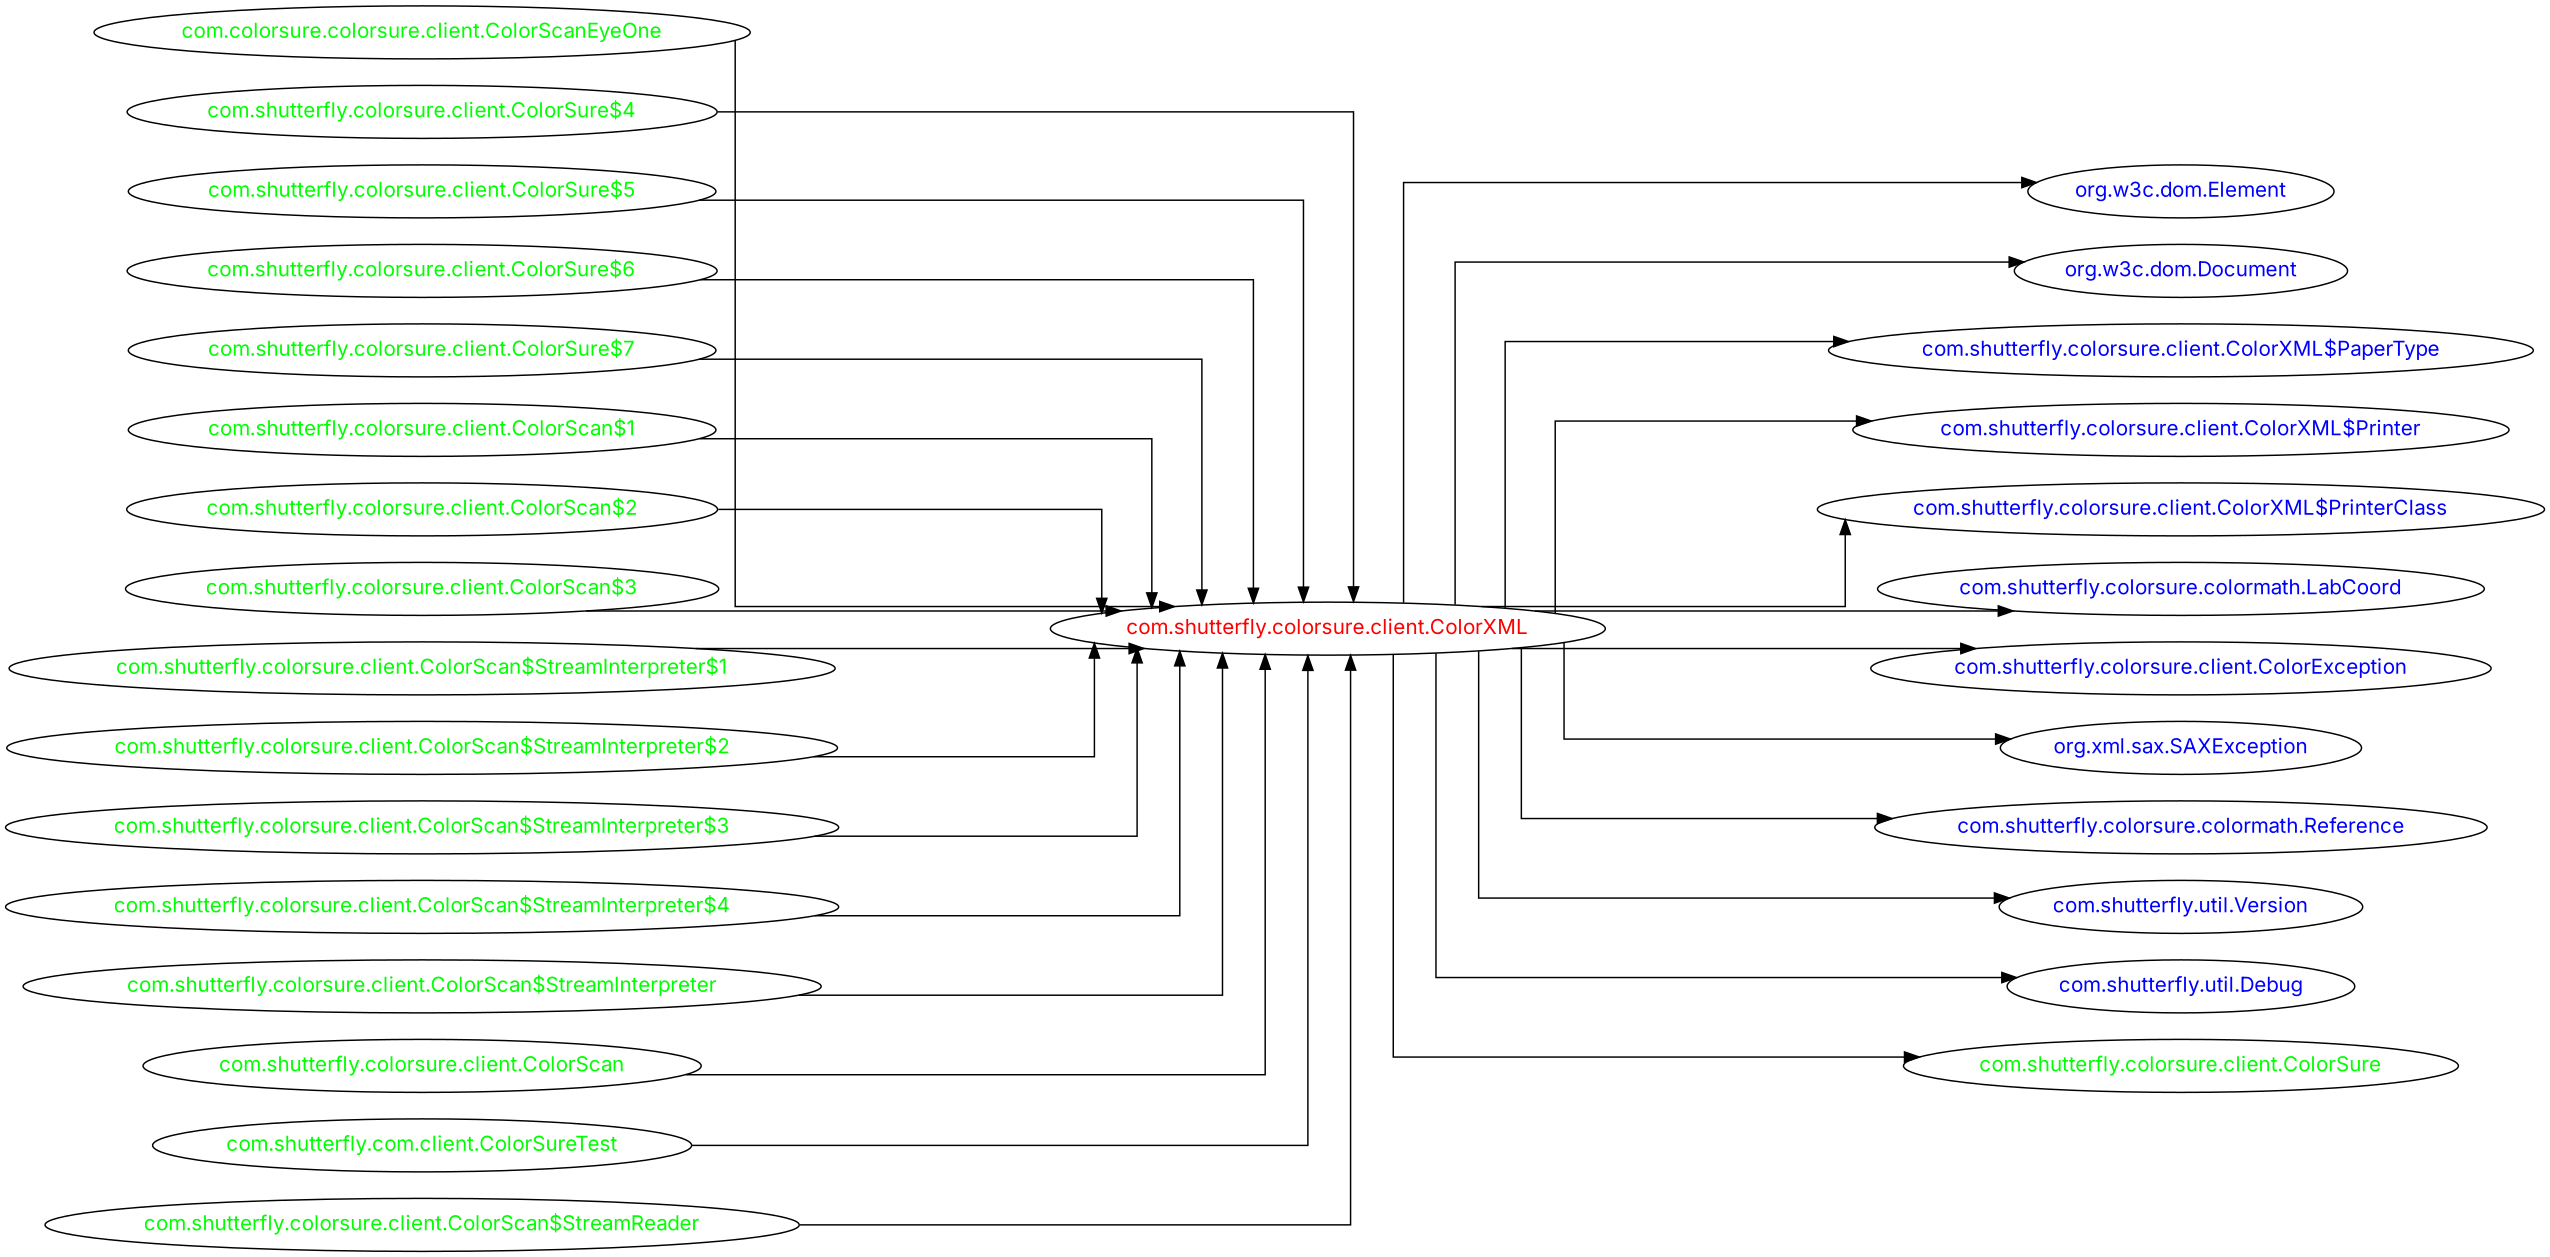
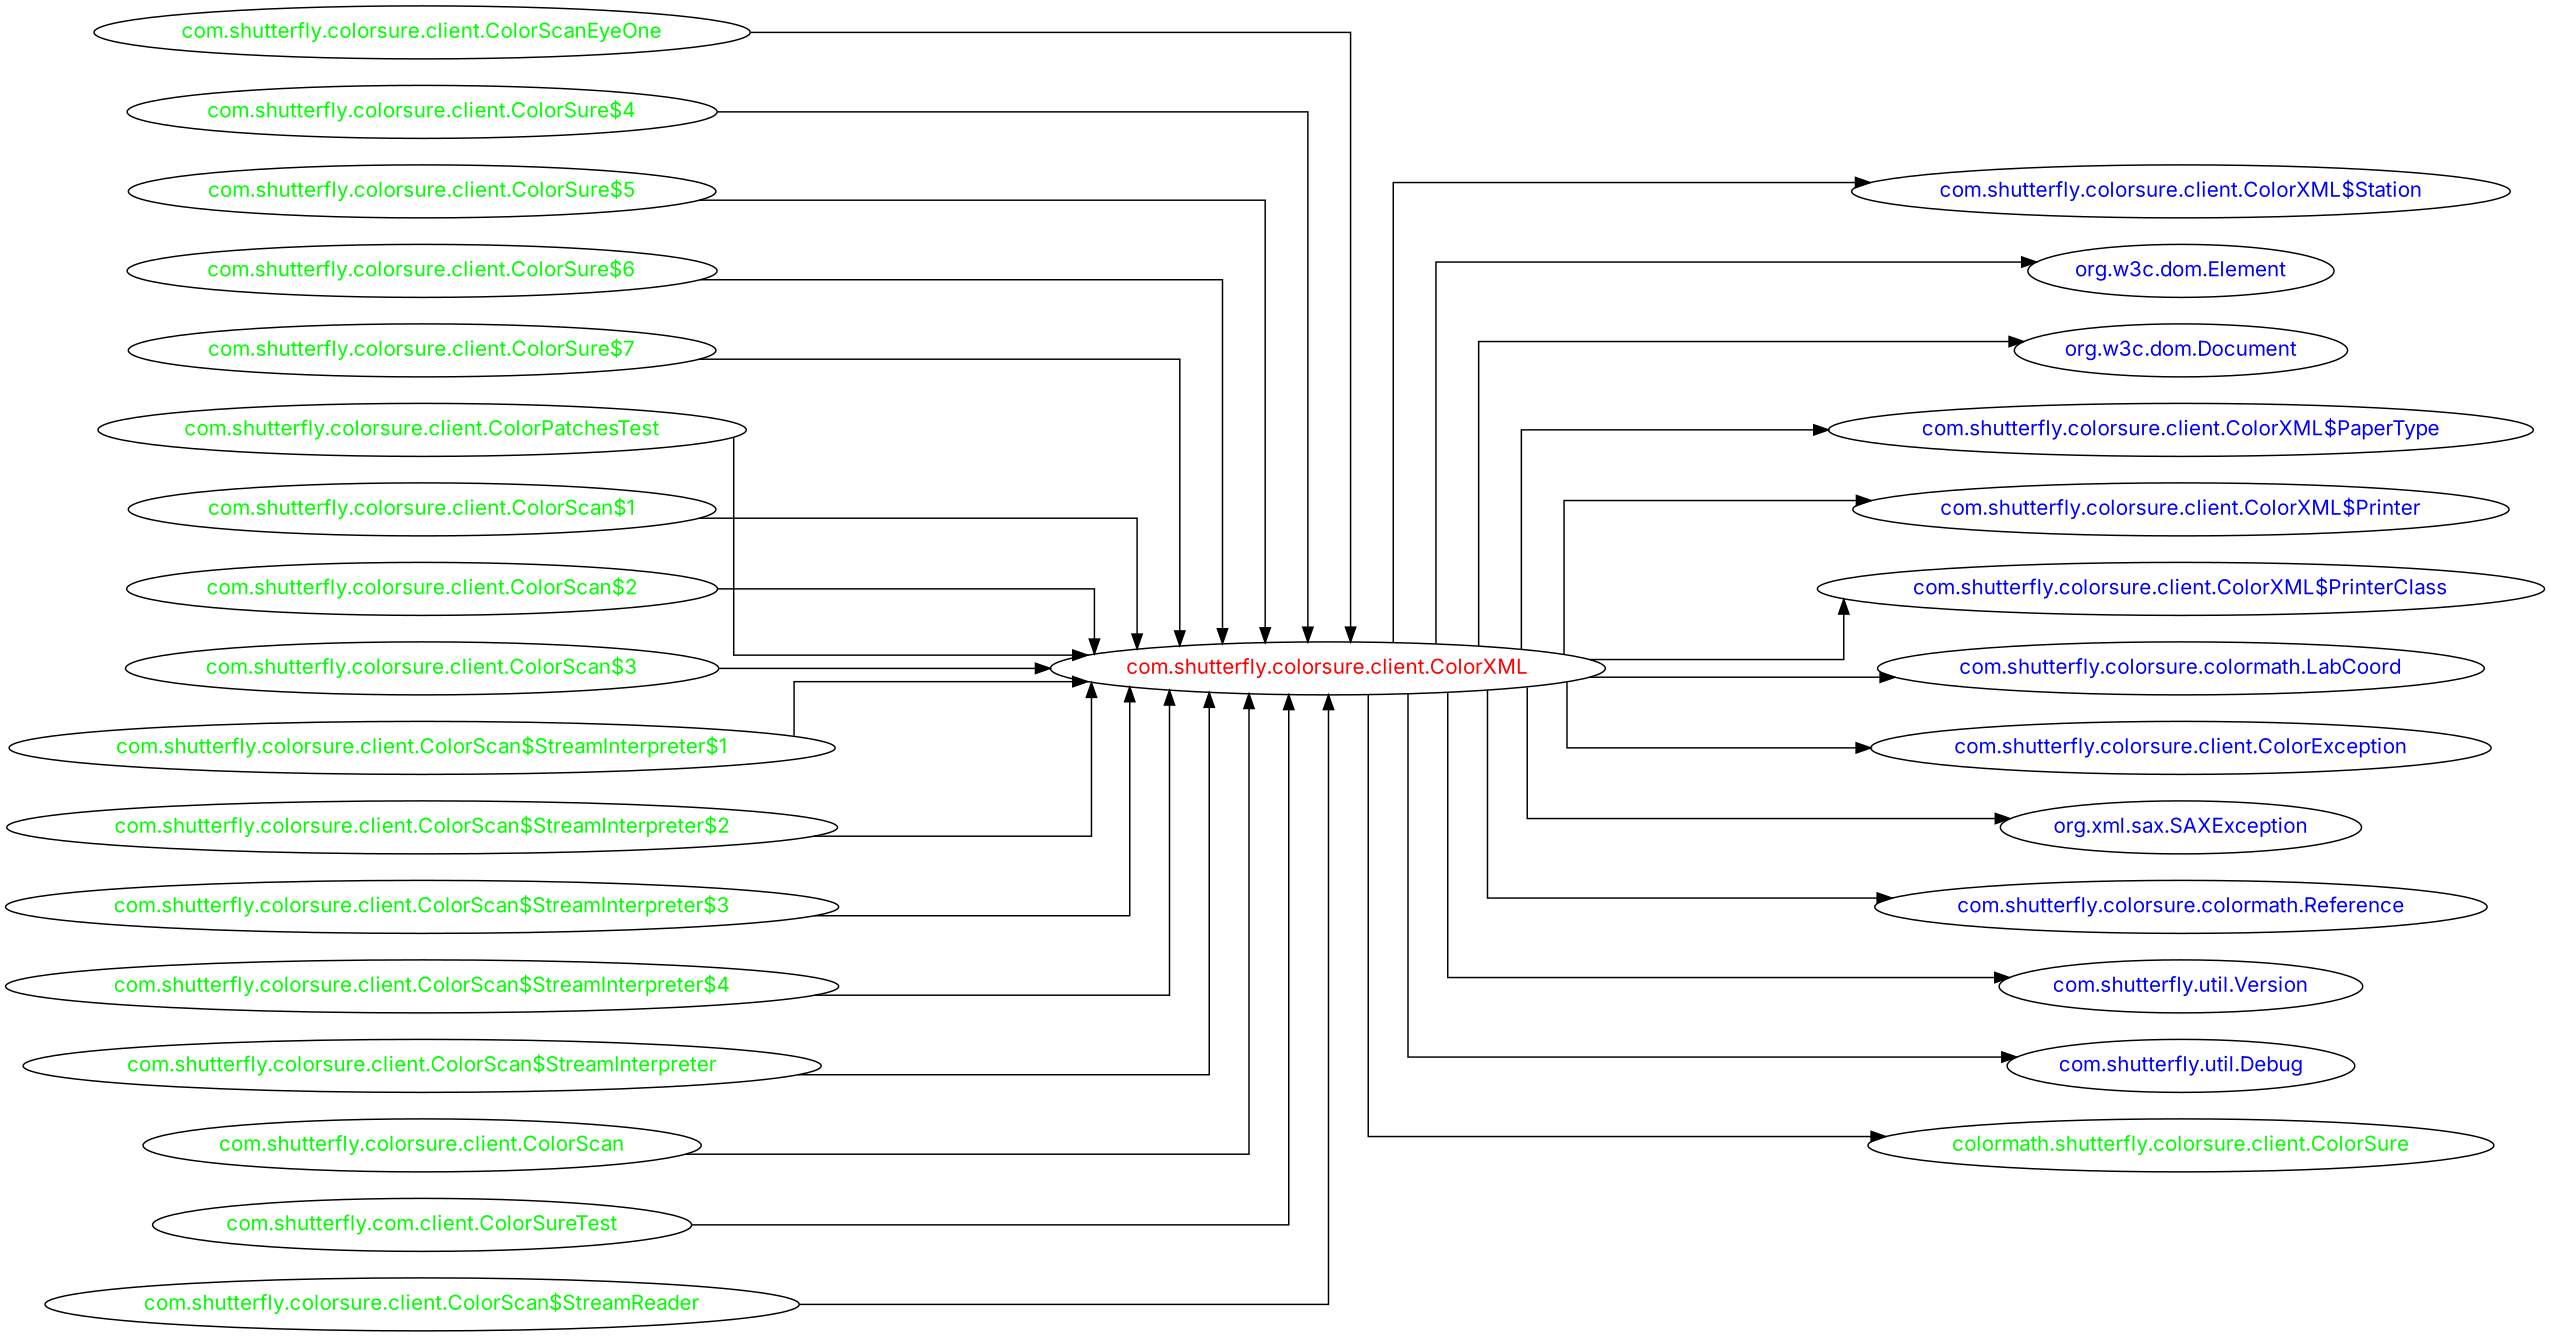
(422, 32) -> (422, 32)
none -> (2181, 191)
none -> (422, 430)
(2181, 1066) -> (2181, 1145)
